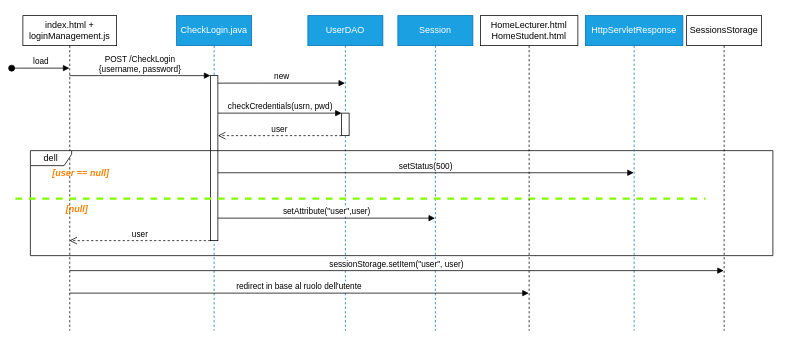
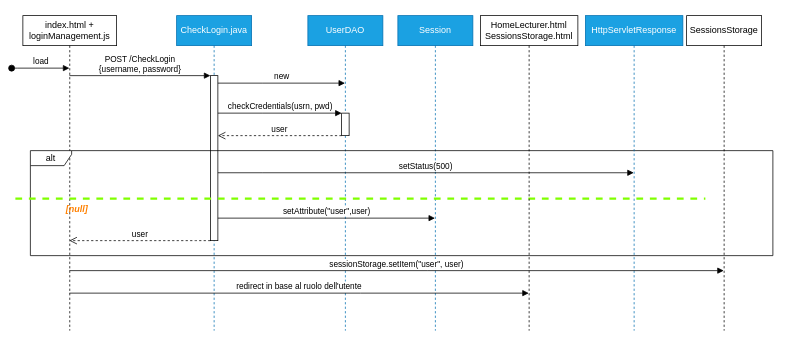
(529, 30) -> (529, 30)
(51, 158) -> (51, 158)
(81, 173) -> none
